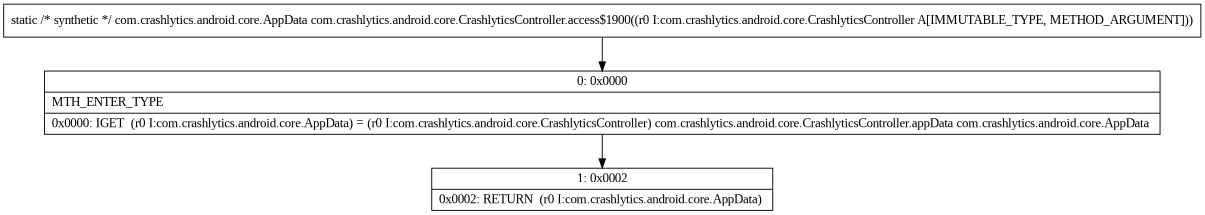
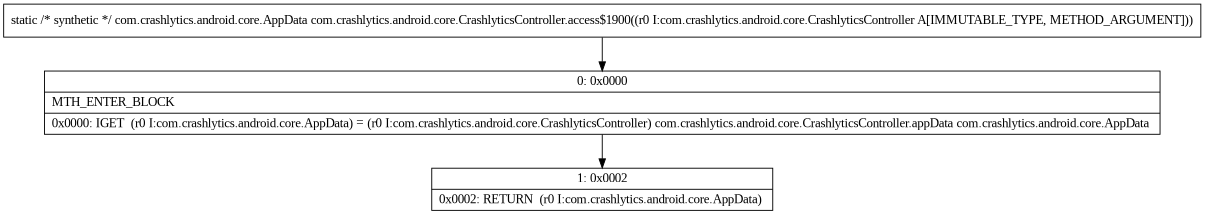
(108, 102) -> (113, 102)
